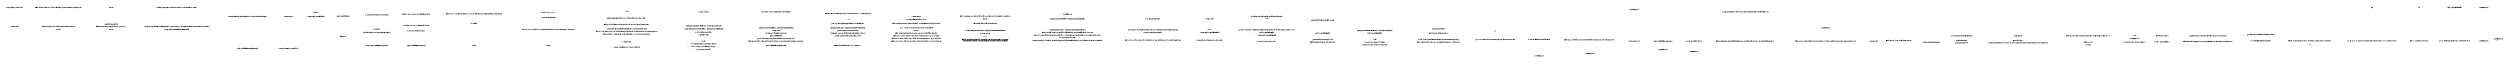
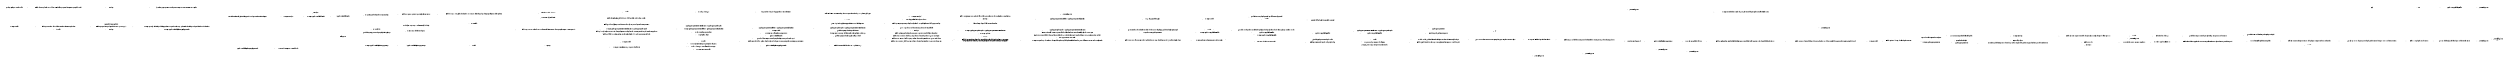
none -> (1931, 38)
(1634, 41) -> (1634, 41)
